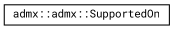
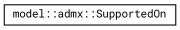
(87, 15) -> (90, 15)
